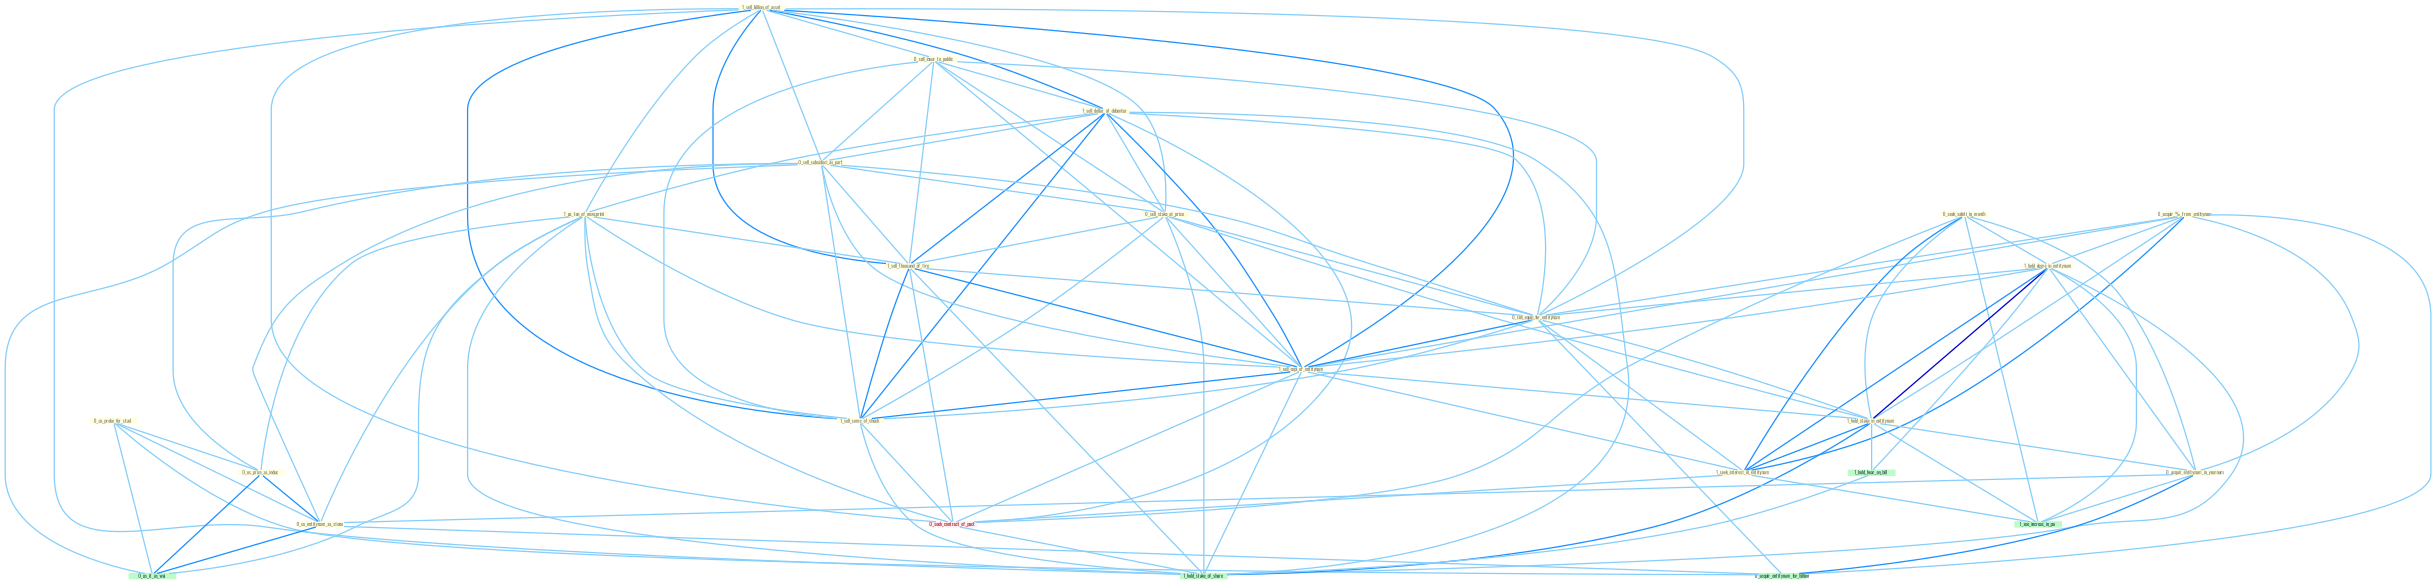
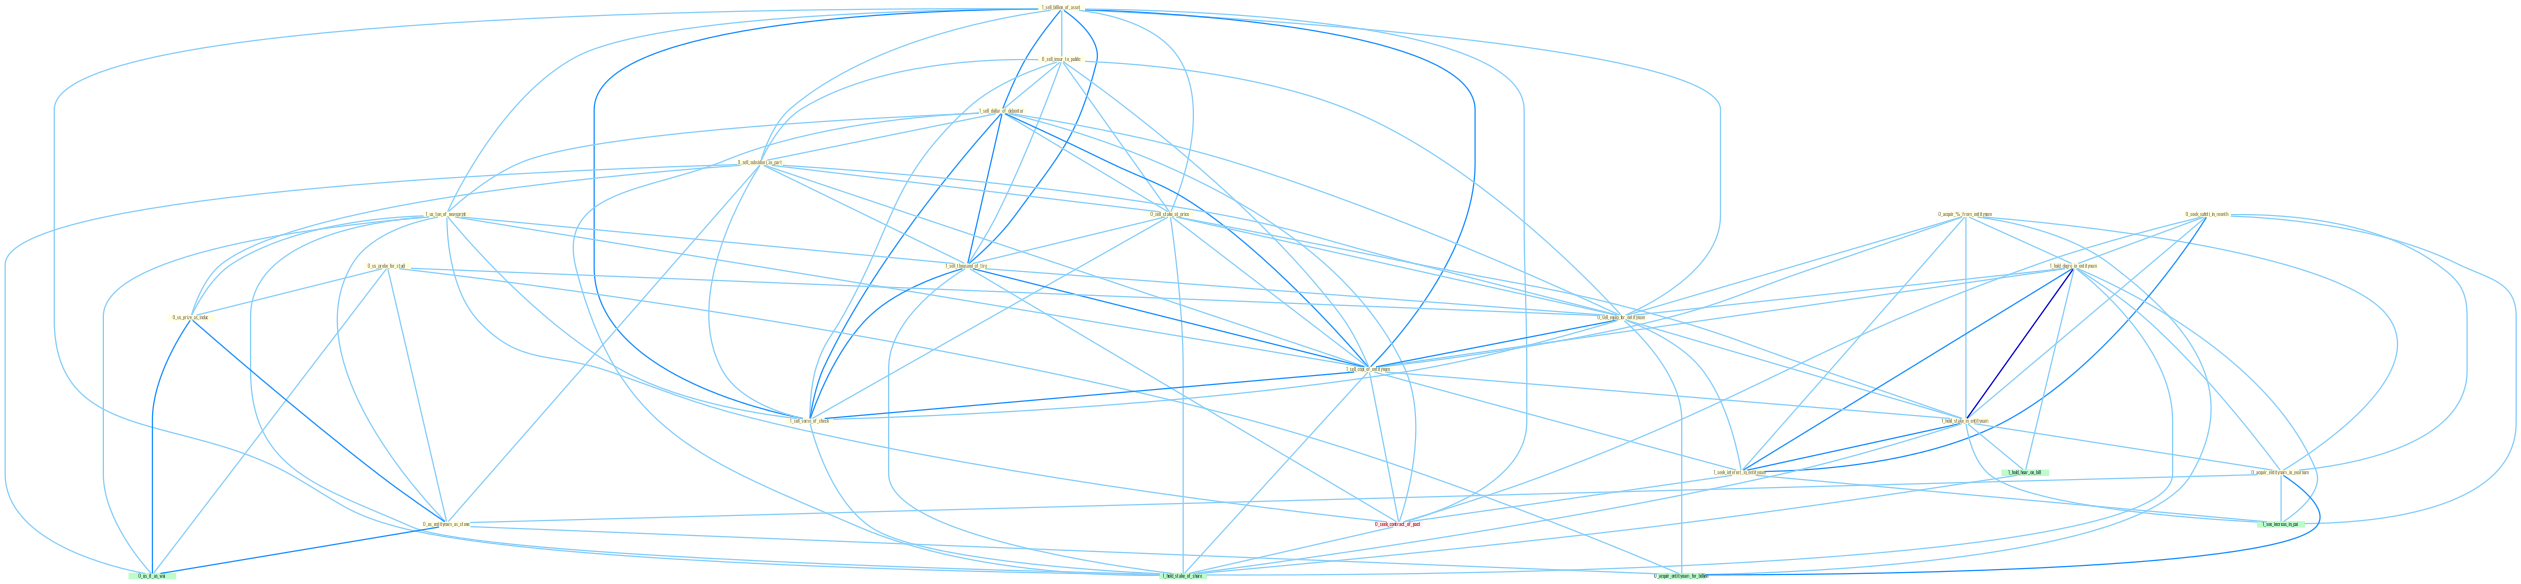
none -> (975, 291)
(1986, 377) -> (1848, 350)
(907, 473) -> none
(1643, 529) -> (1581, 514)
